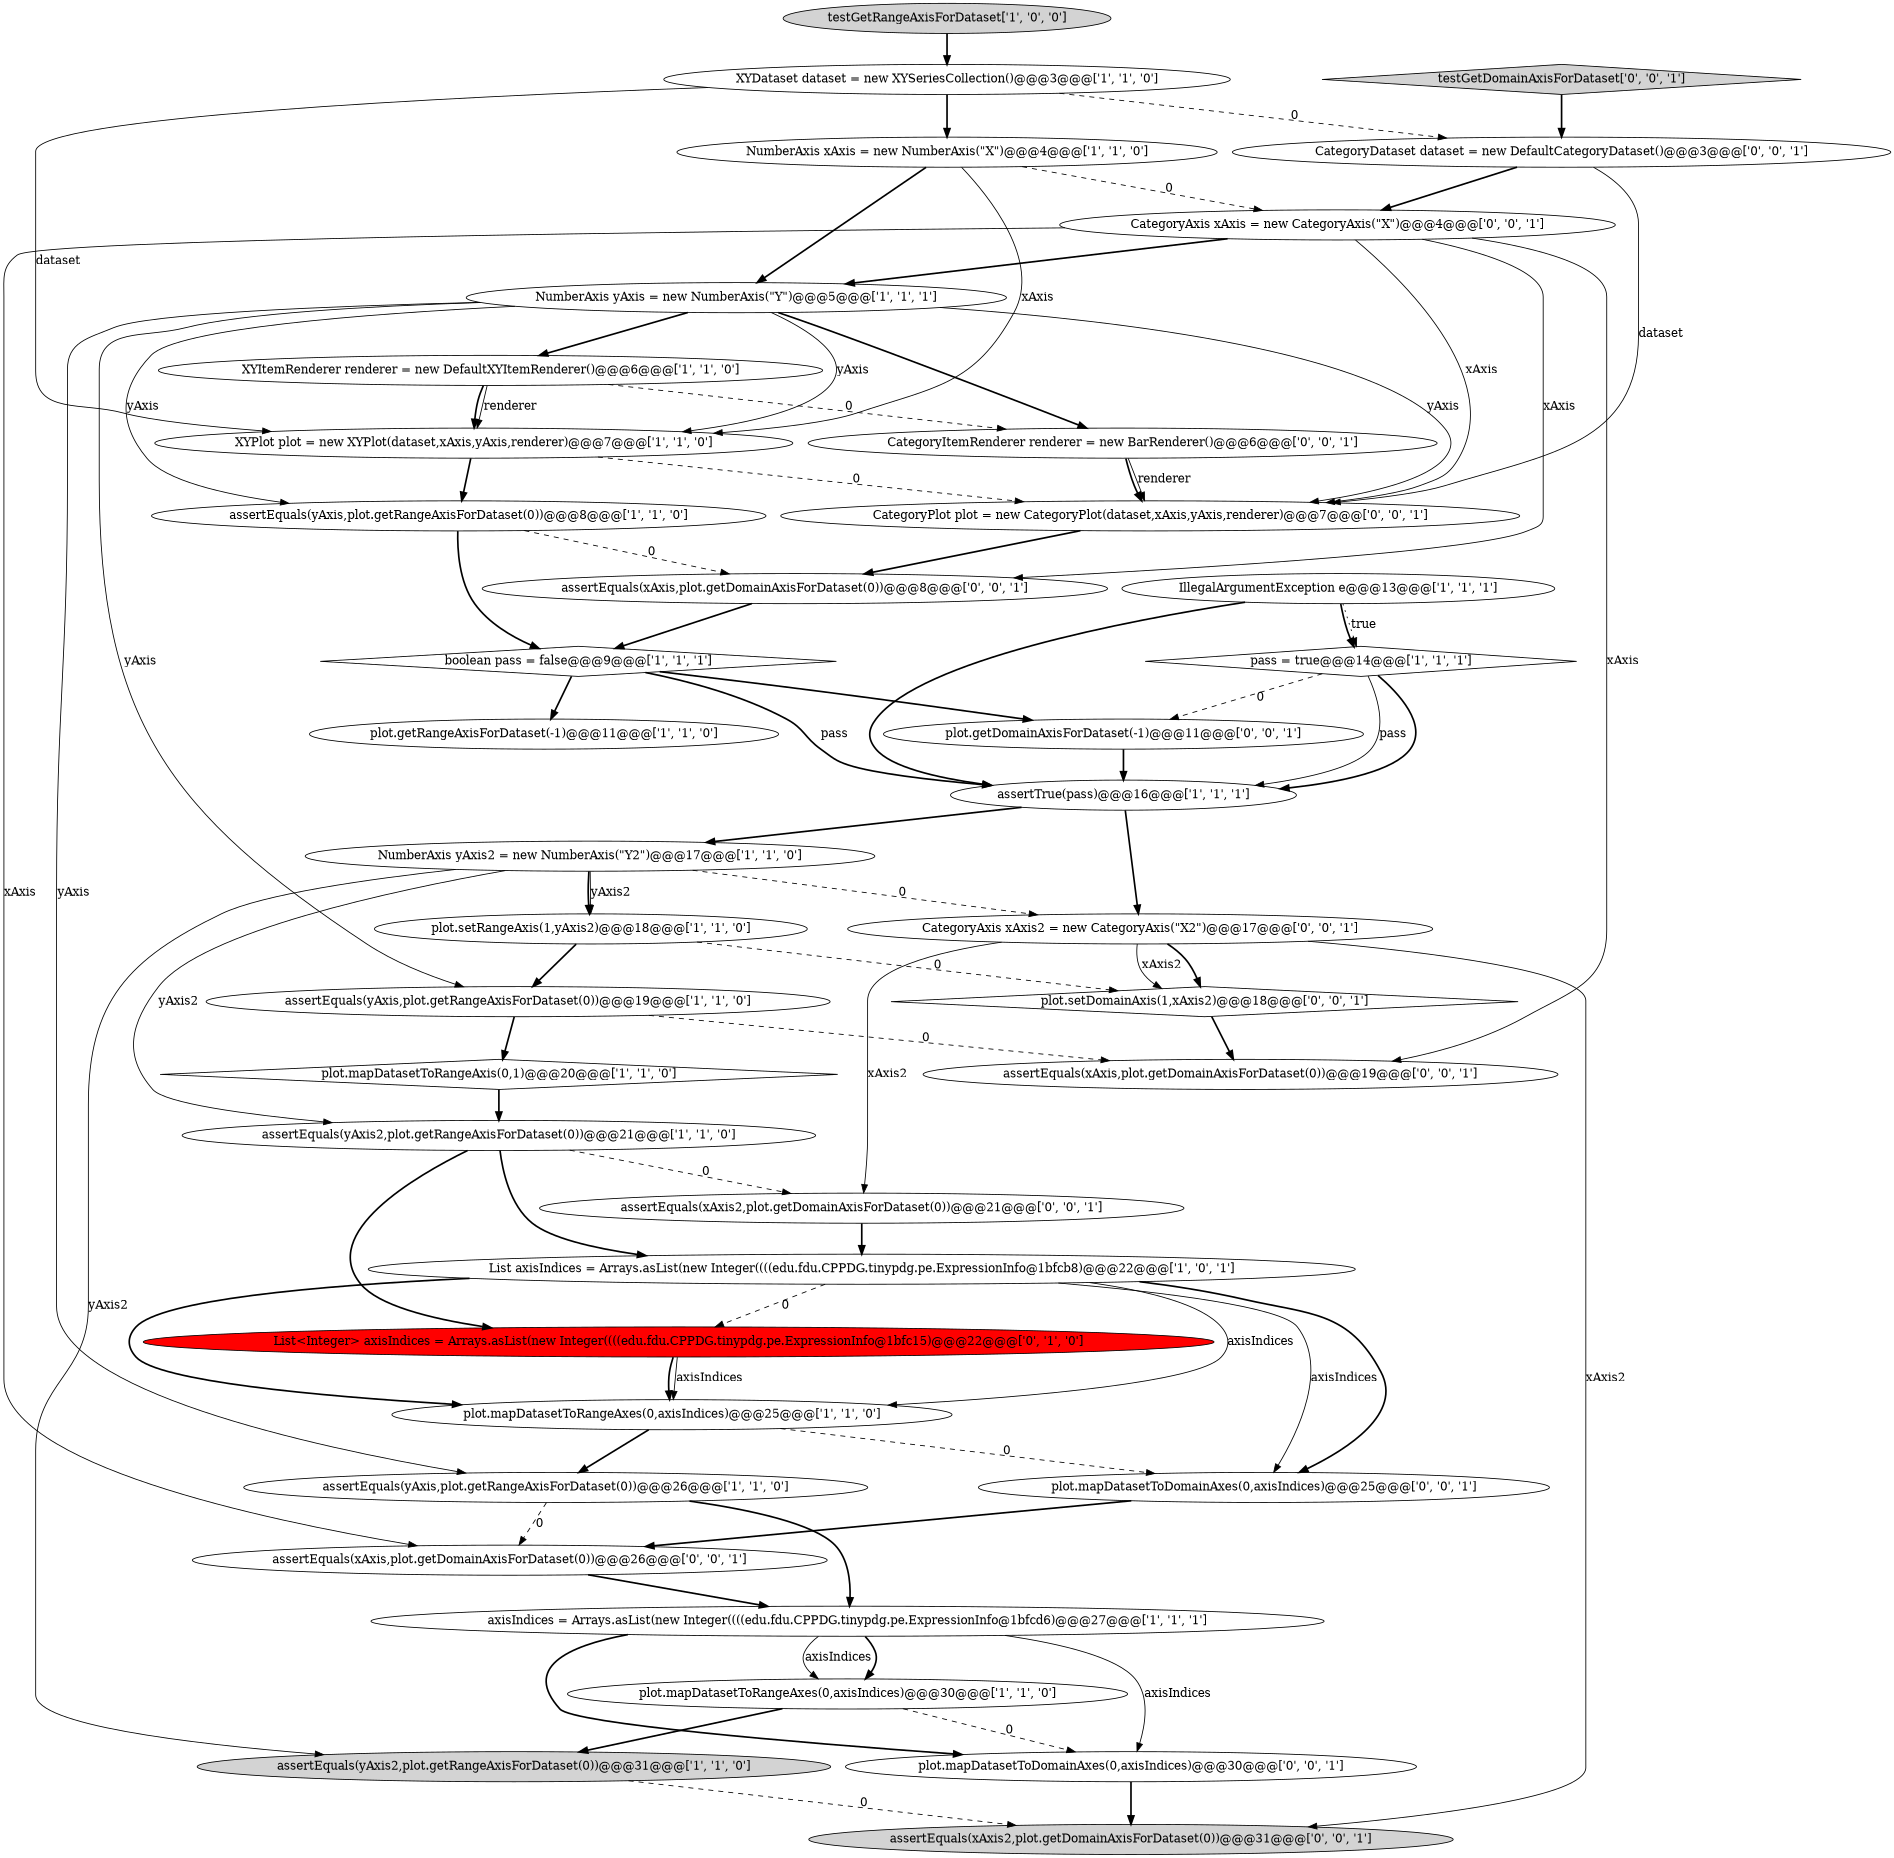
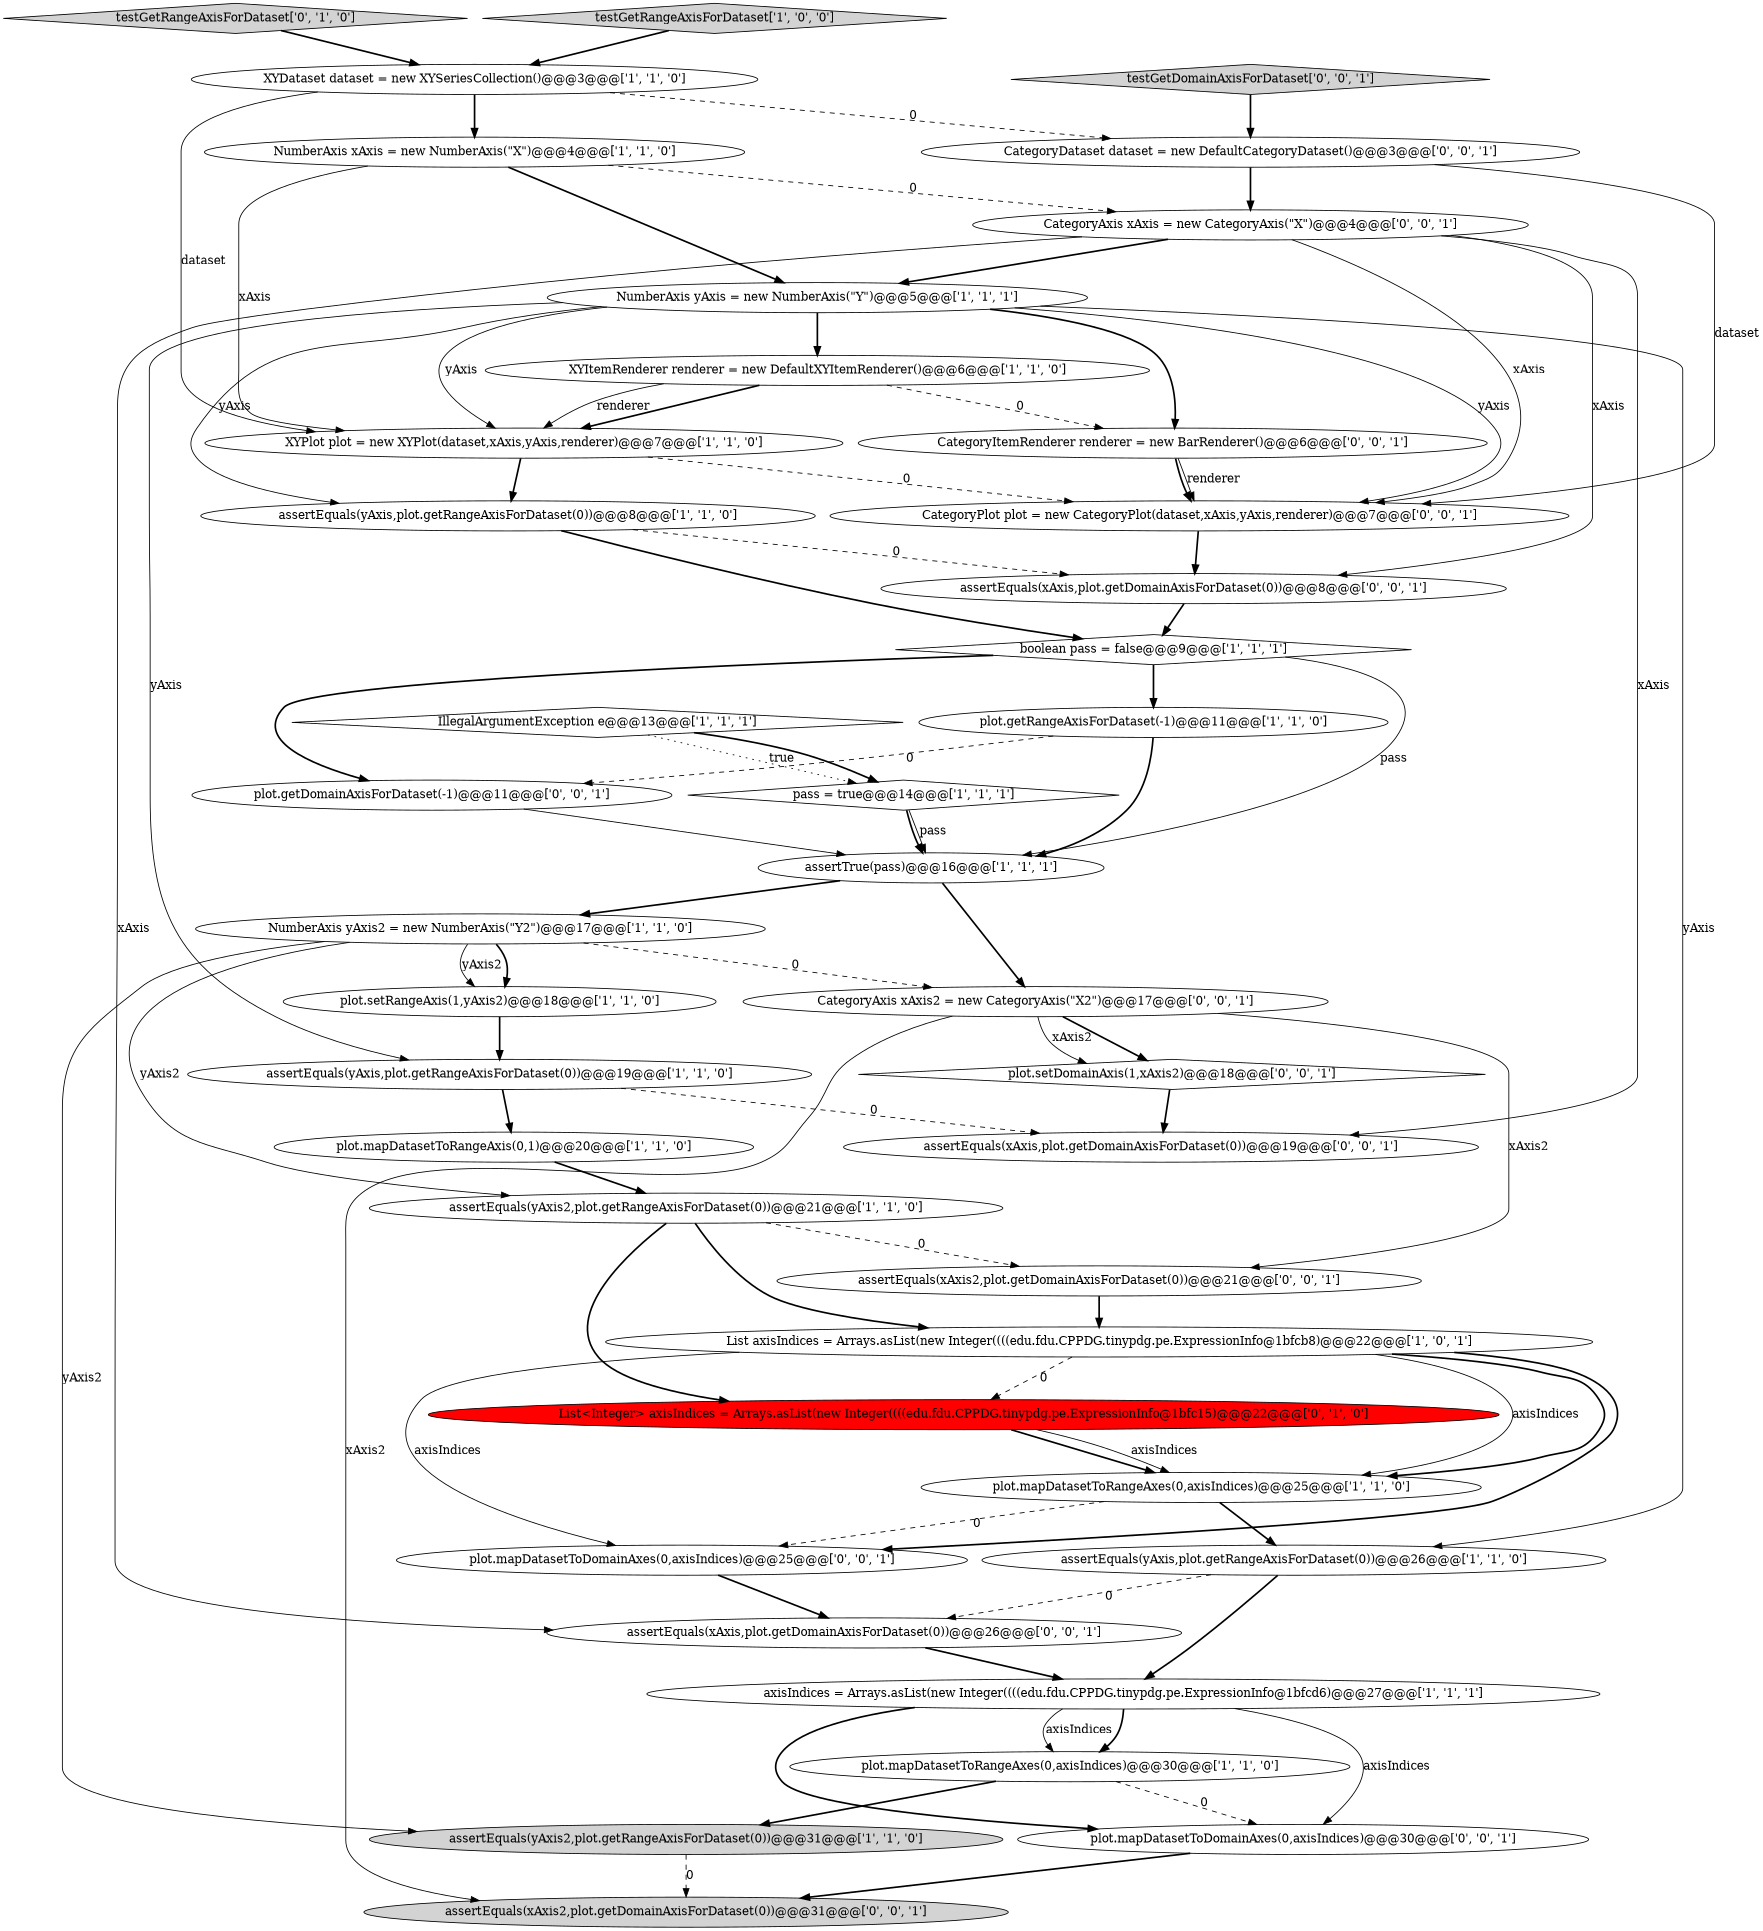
none -> (235, 18)
(947, 18) -> (715, 18)
(1338, 589) -> (597, 722)
(982, 661) -> (1121, 815)
(1250, 695) -> (812, 764)
(811, 740) -> (1302, 793)
(1123, 760) -> (680, 831)
(893, 965) -> none
(499, 1074) -> (514, 1147)
